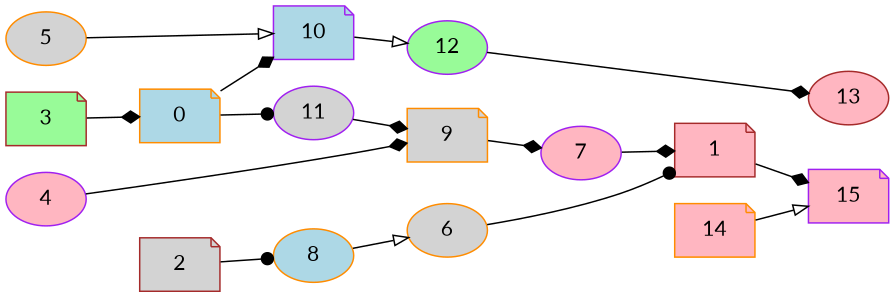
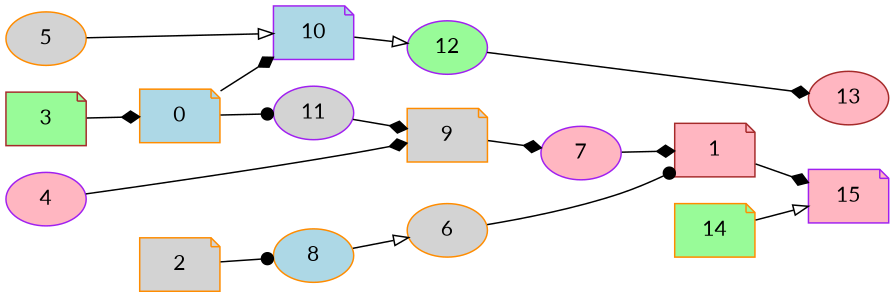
(715, 230) -> (715, 230)
(180, 265) -> (180, 265)
